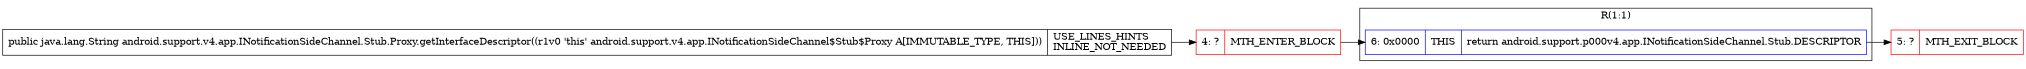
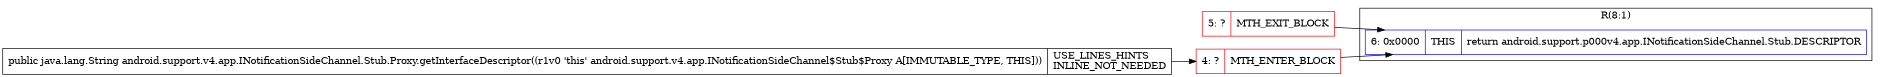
(1616, 16) -> (1616, 16)
(1876, 42) -> (1355, 28)
